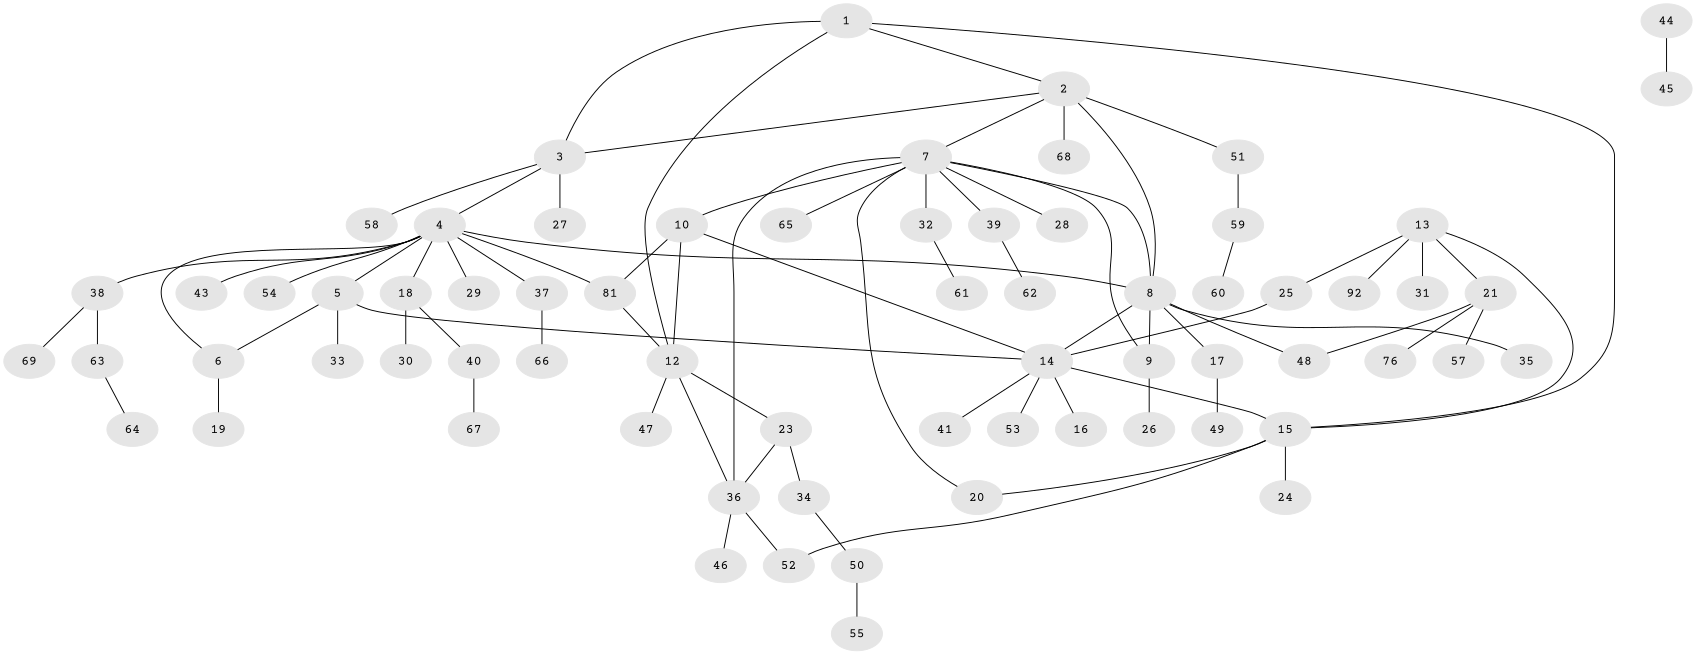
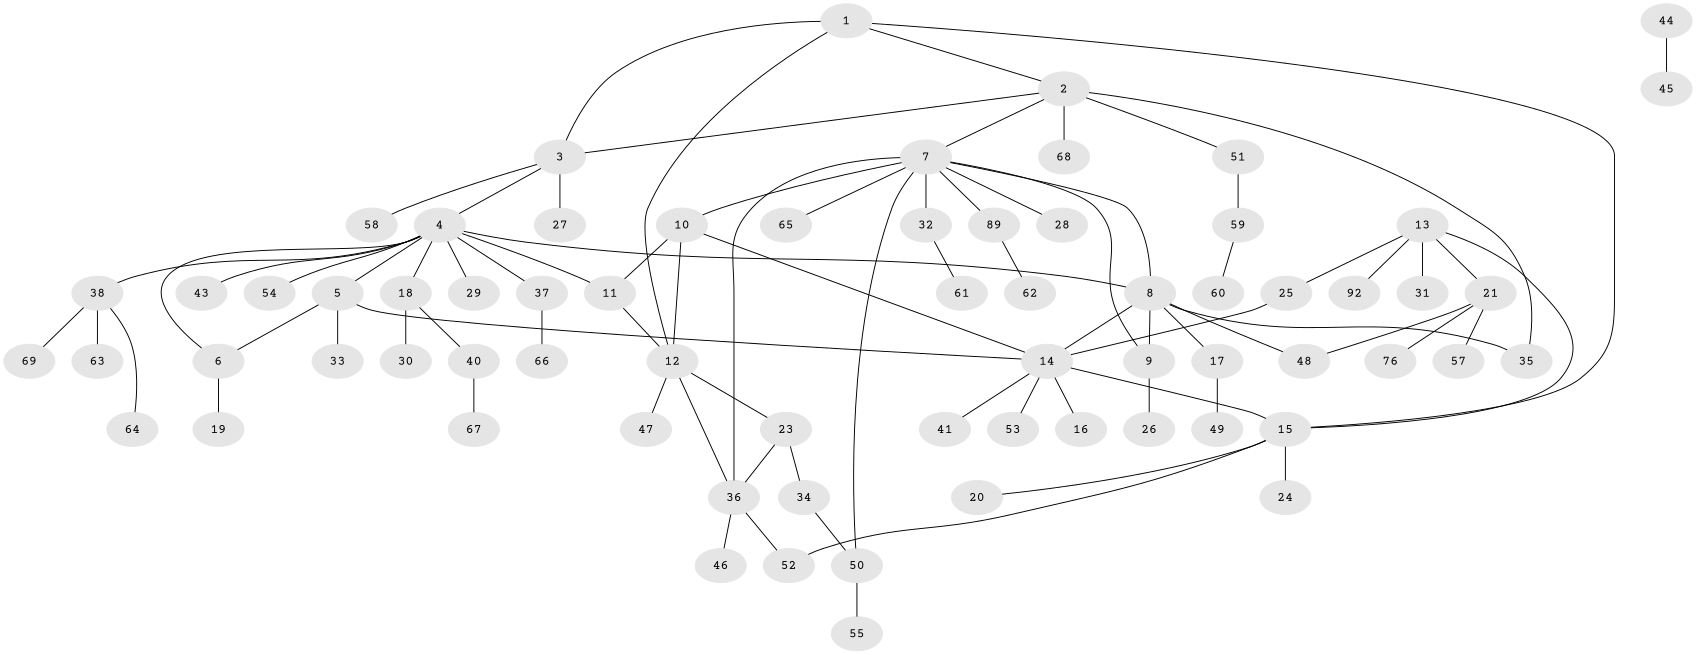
(1138, 181) -> (1358, 159)
(994, 225) -> (994, 225)
(610, 293) -> (610, 293)
(868, 331) -> (859, 365)
(115, 395) -> (134, 357)
